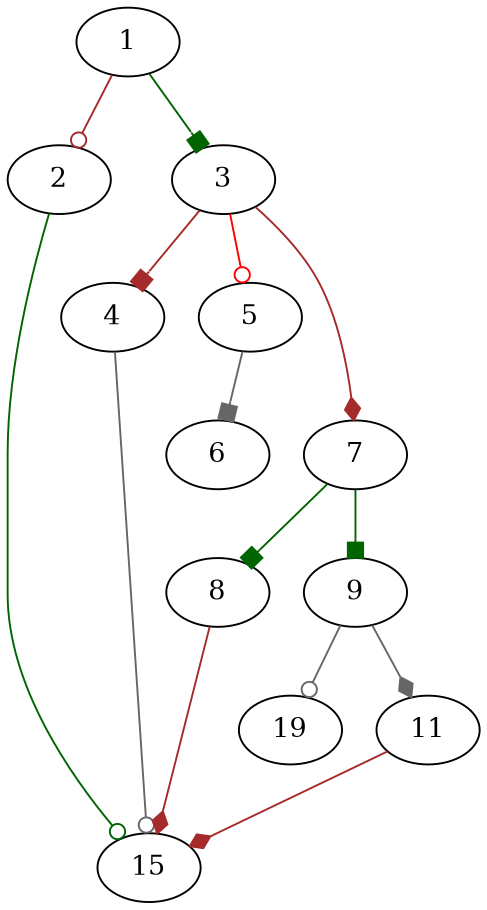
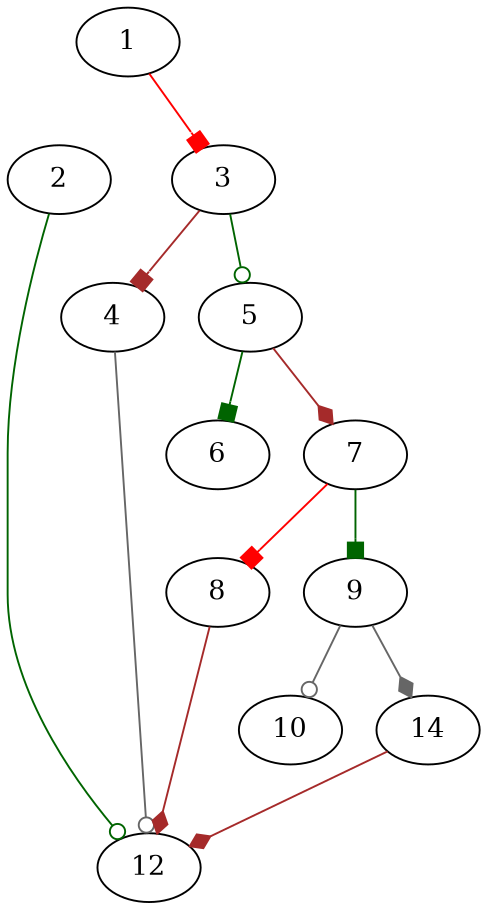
(170, 103) -> (170, 103)
(97, 104) -> none
(235, 240) -> (235, 240)
(324, 292) -> (296, 377)
(236, 376) -> (236, 376)
(294, 517) -> (294, 517)
(290, 730) -> (290, 730)
(428, 730) -> (428, 730)
(149, 868) -> (149, 868)
